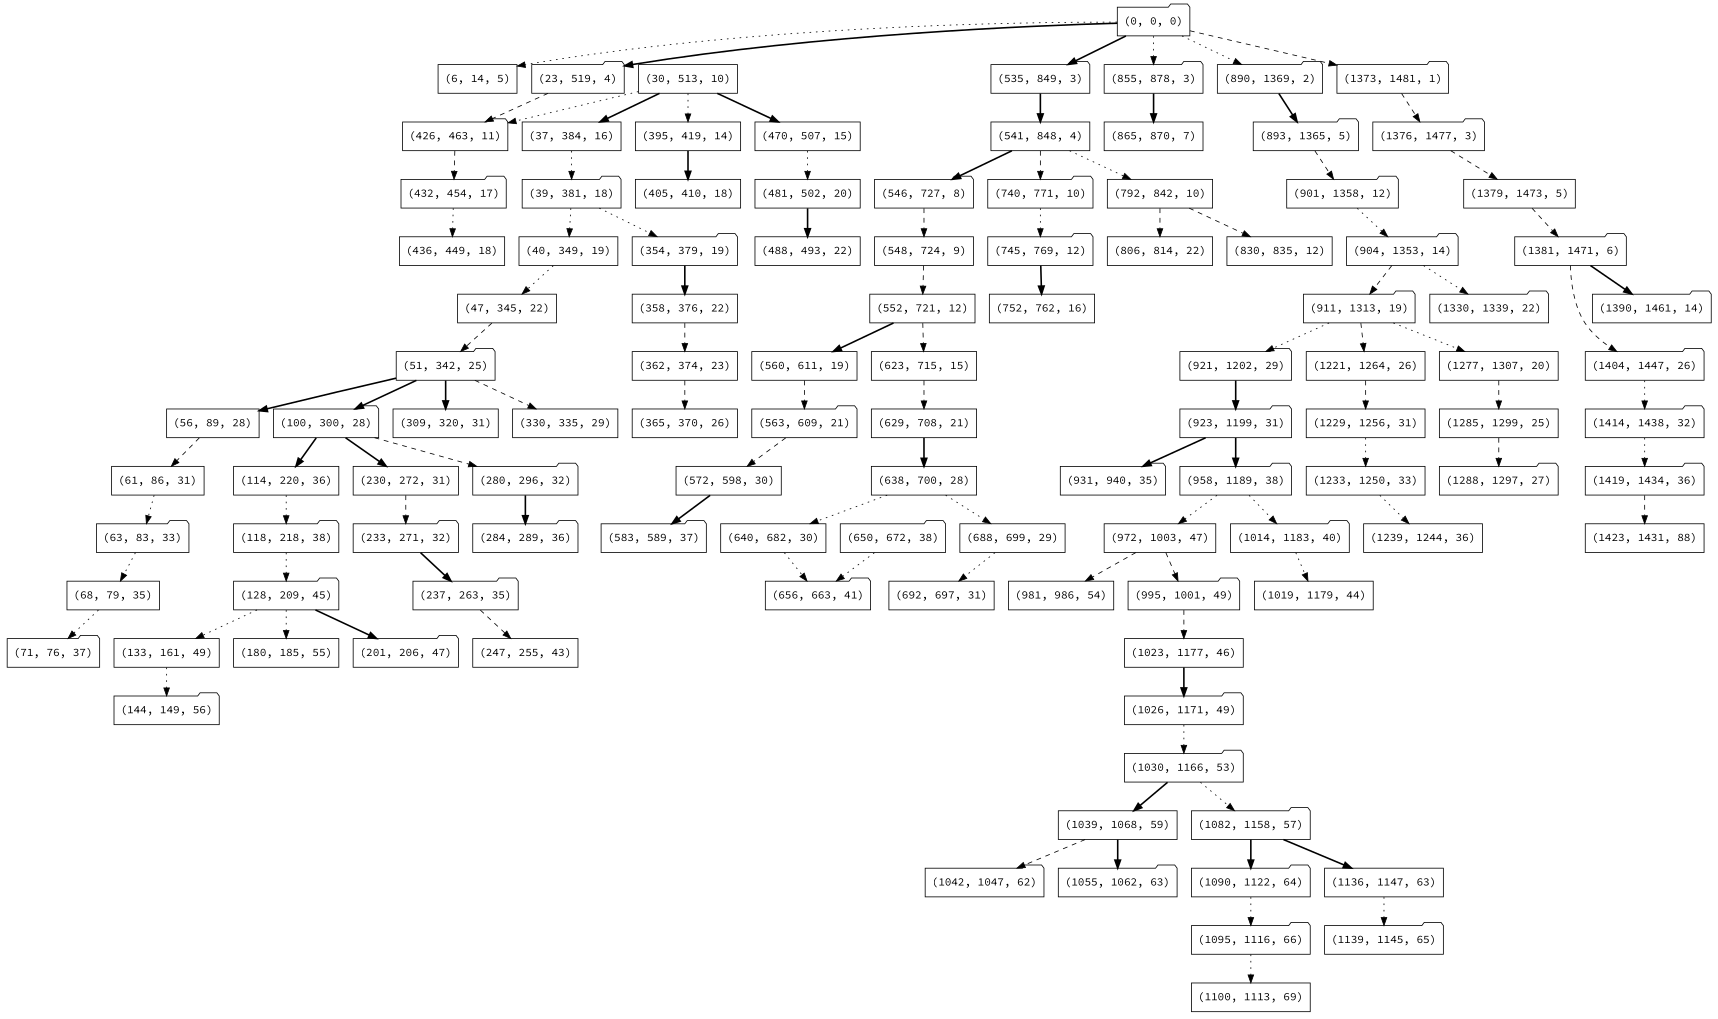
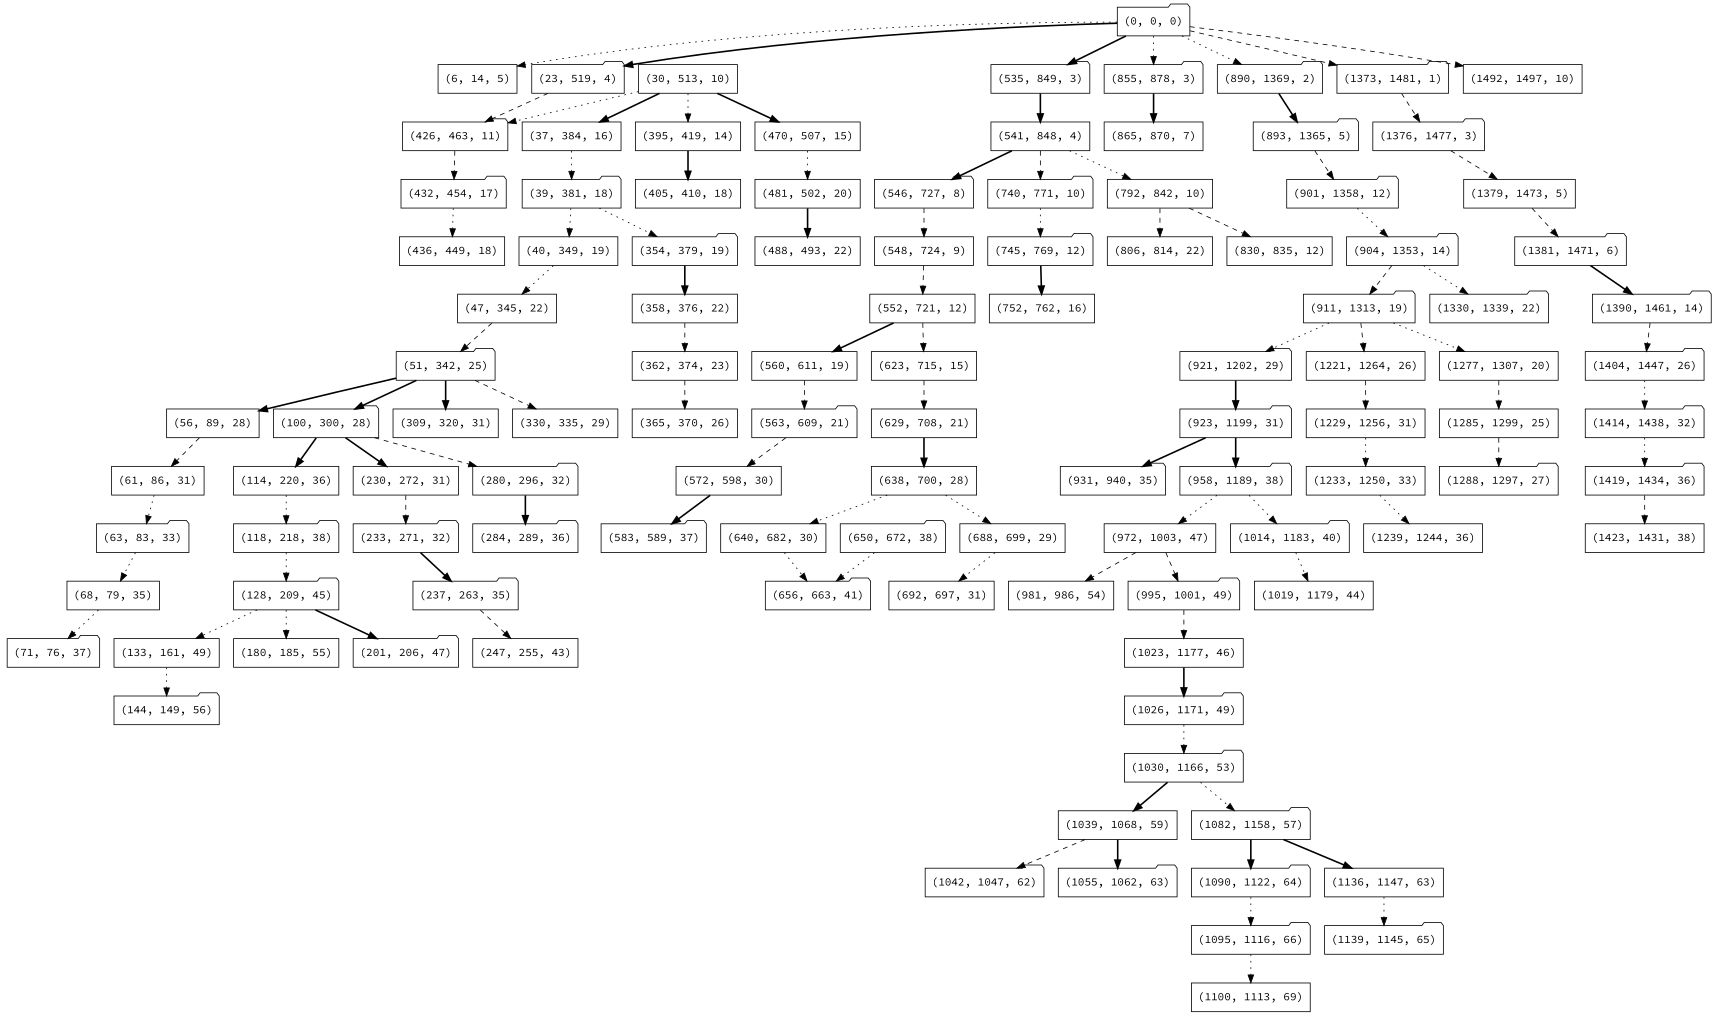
none -> (1523, 79)
(1579, 312) -> (1649, 333)
(1645, 538) -> (1645, 538)
